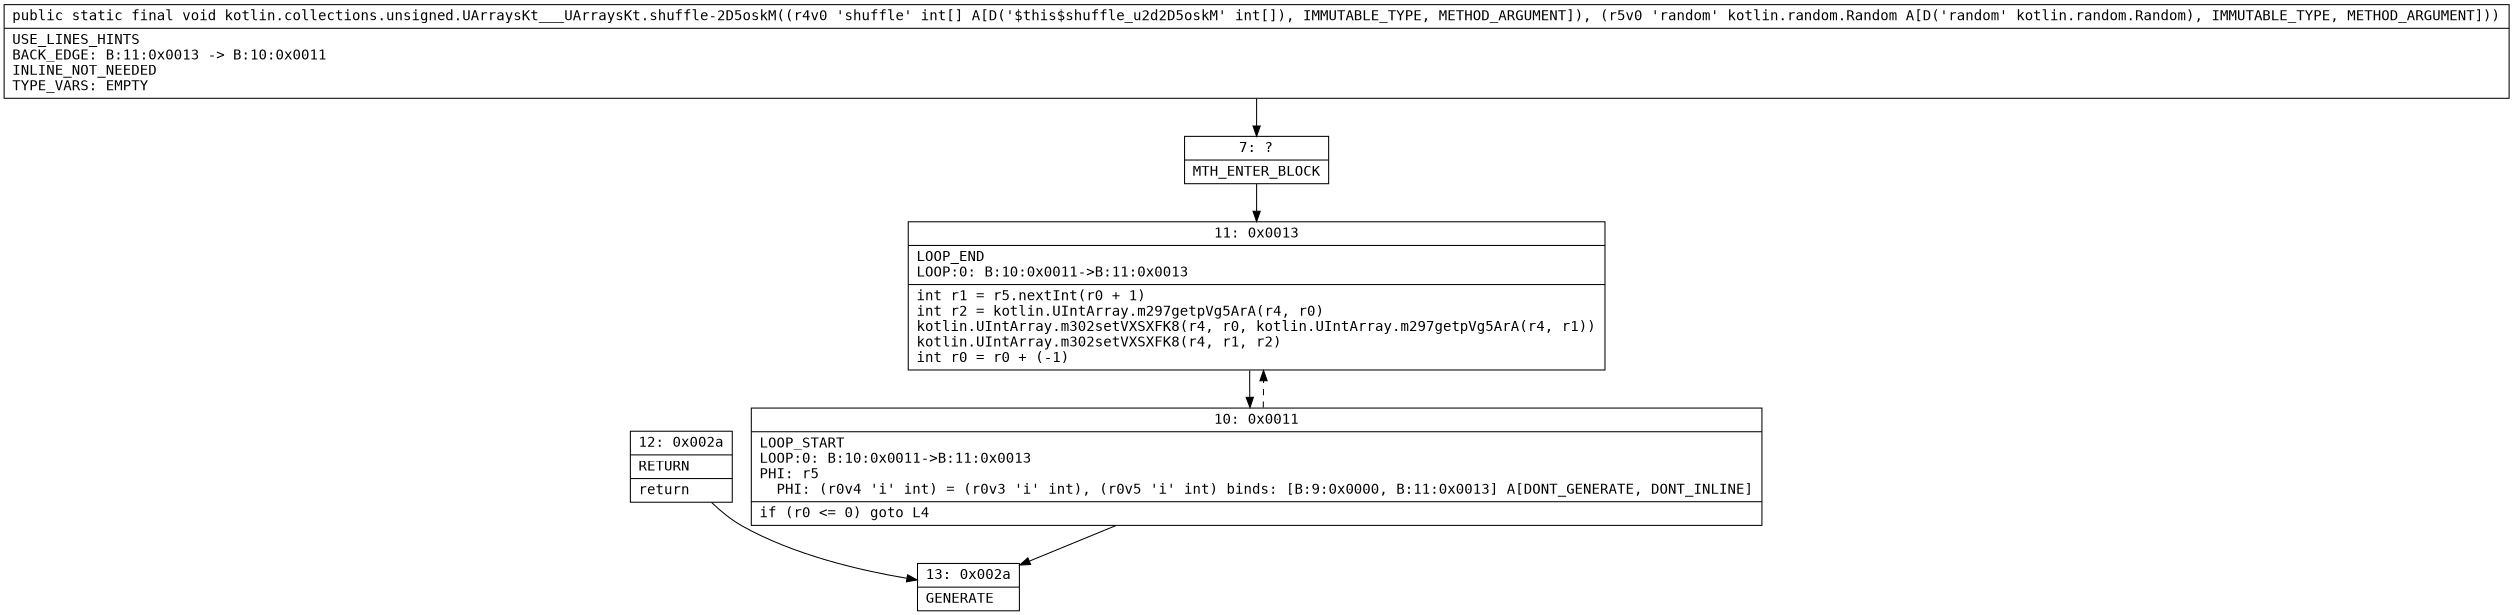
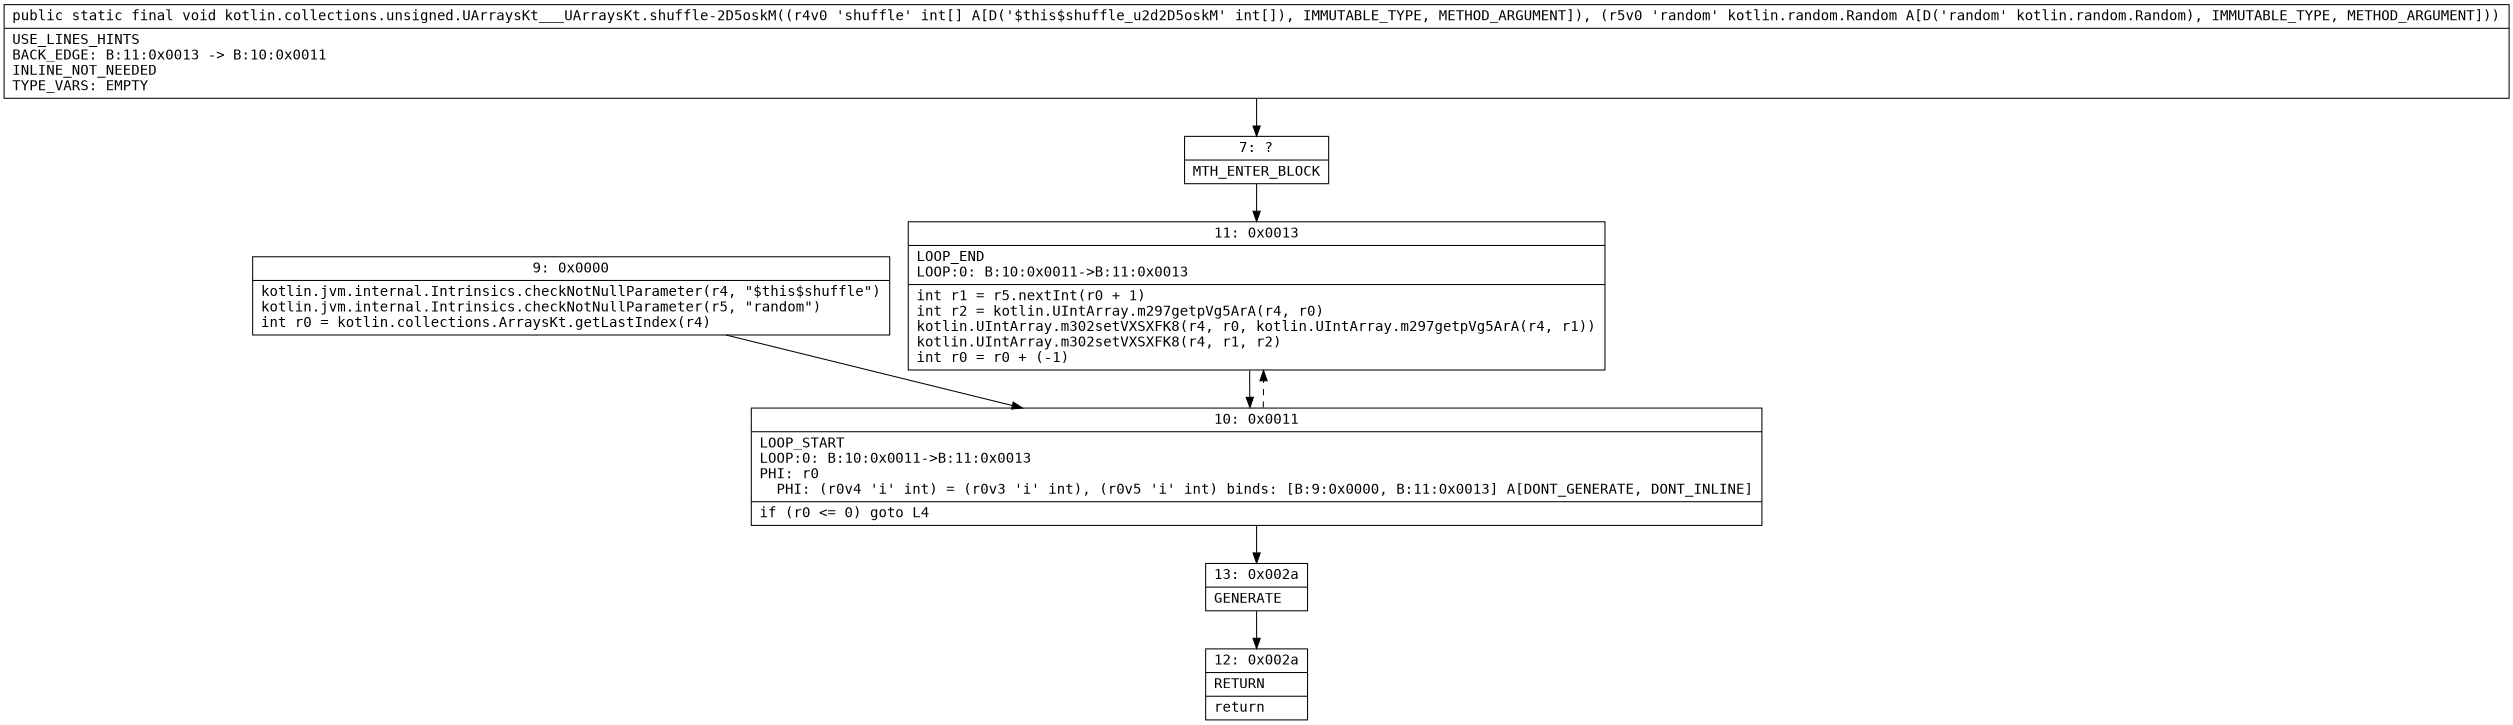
none -> (571, 296)
(794, 474) -> (794, 474)
(804, 553) -> (1257, 625)
